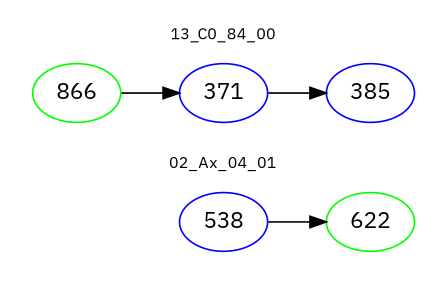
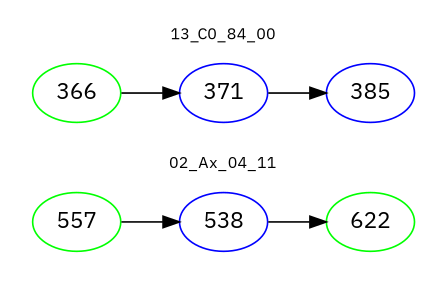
(77, 93) -> (77, 93)
(224, 164) -> (224, 164)
none -> (77, 222)
